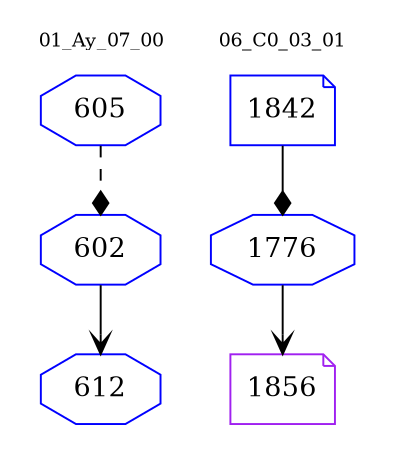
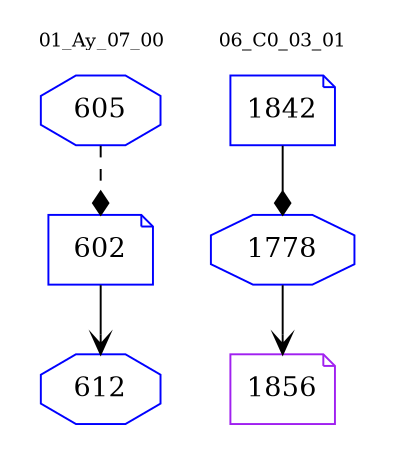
(101, 250) -> (101, 250)
(283, 250) -> (283, 250)
